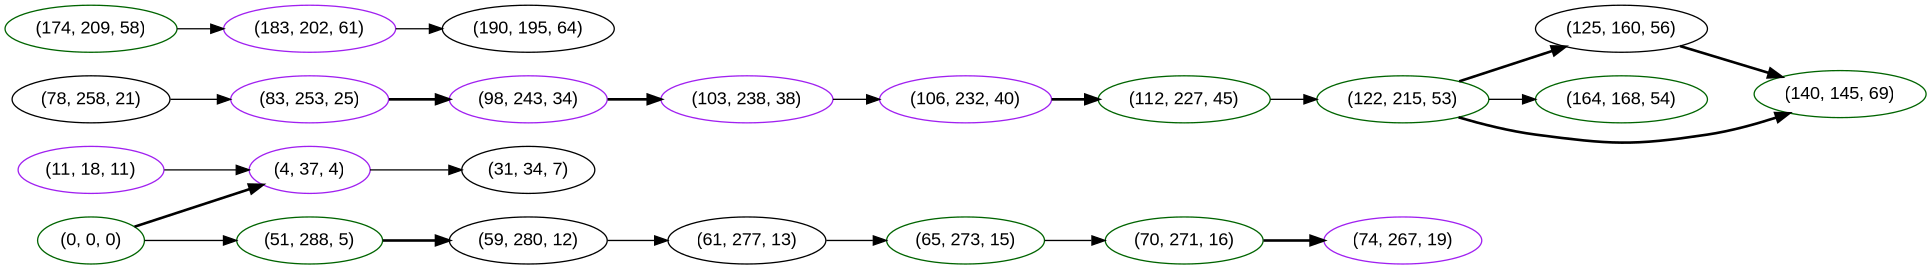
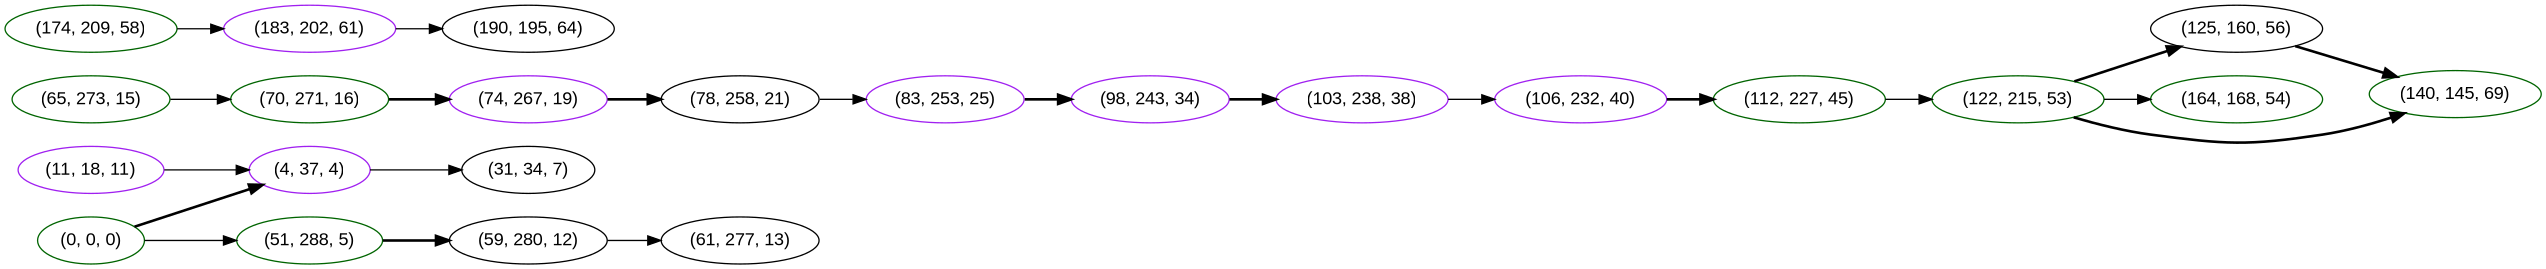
none -> (628, 99)
(850, 240) -> none
